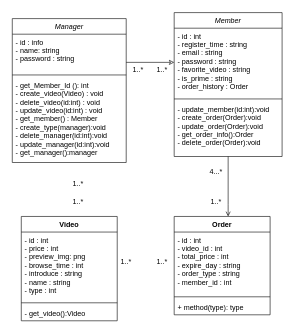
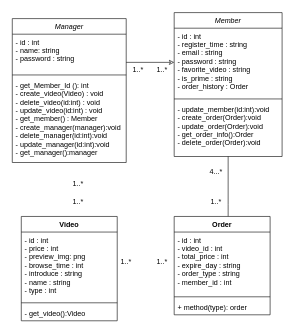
(32, 42) -> (30, 42)
(57, 85) -> (57, 85)
(228, 212) -> (228, 213)
(215, 307) -> (217, 307)
